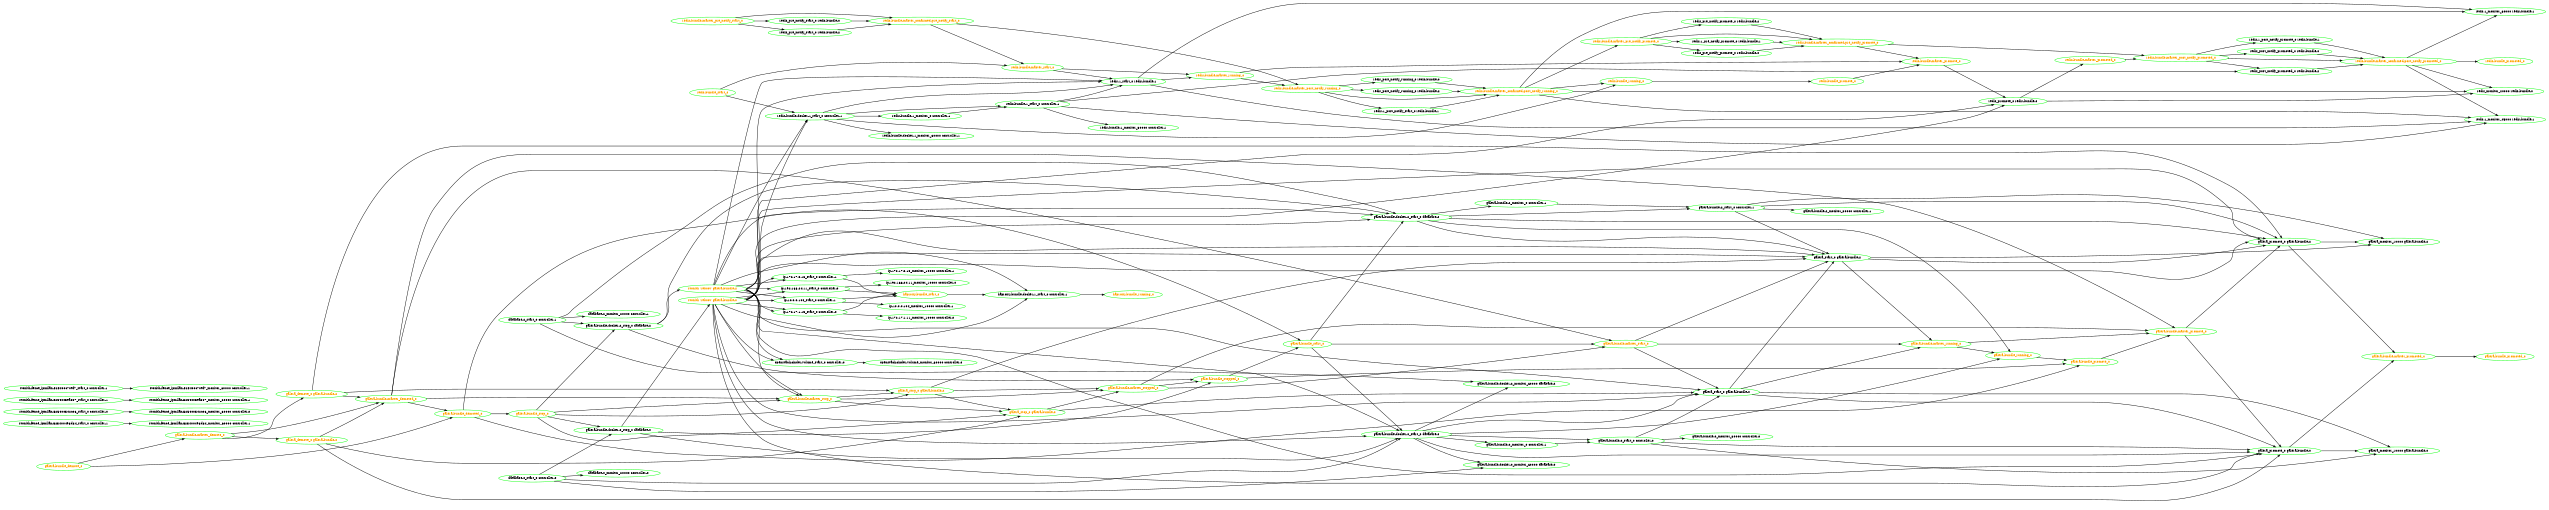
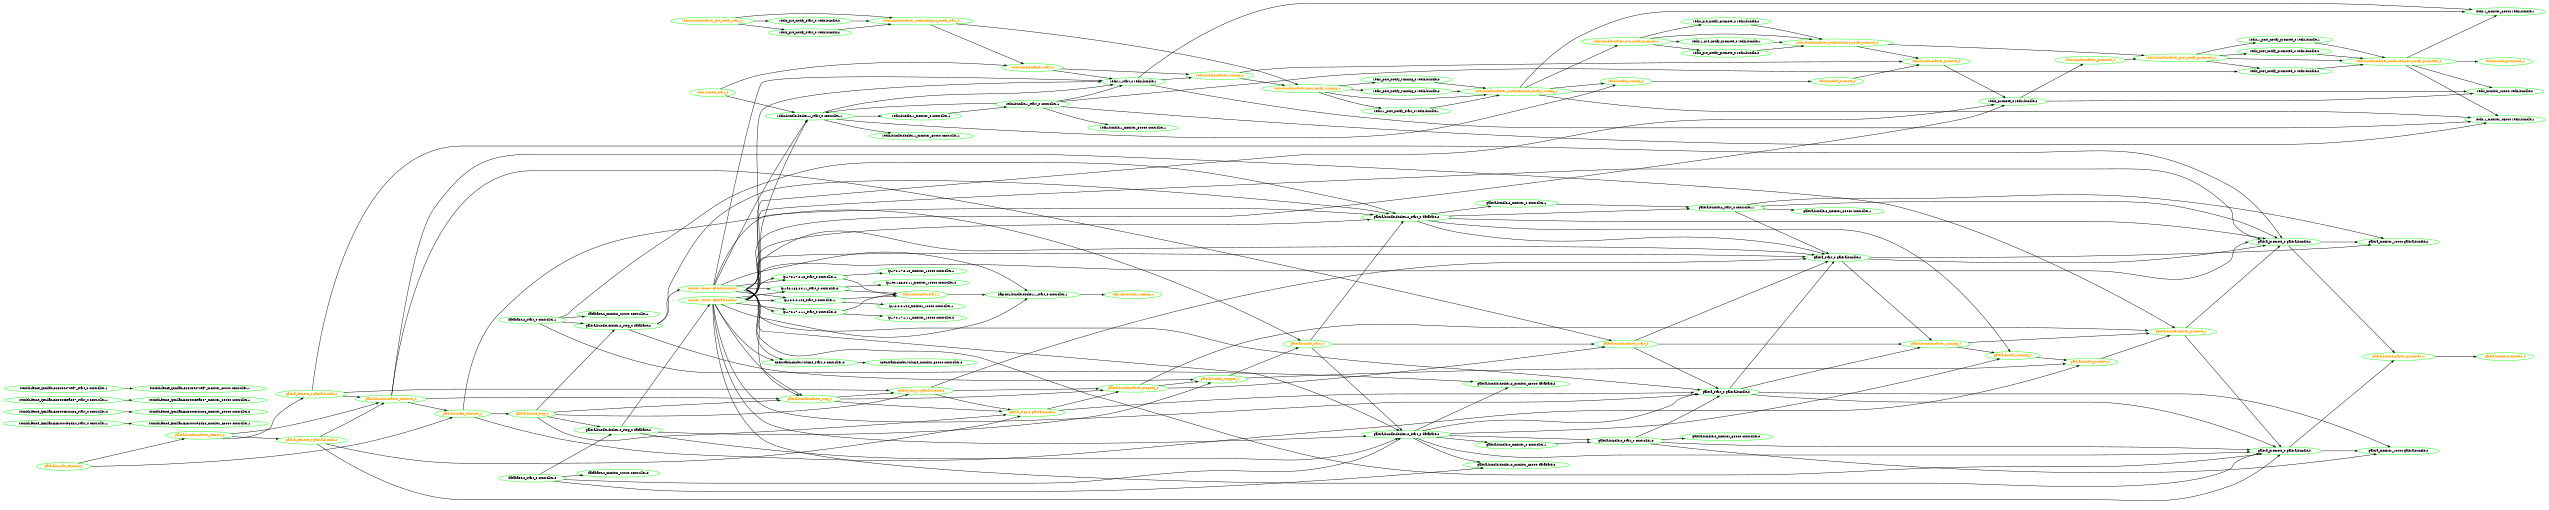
(922, 109) -> (912, 106)
(810, 312) -> (810, 312)
